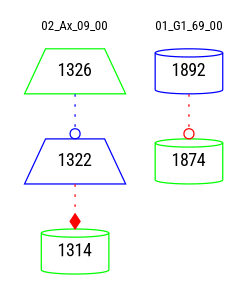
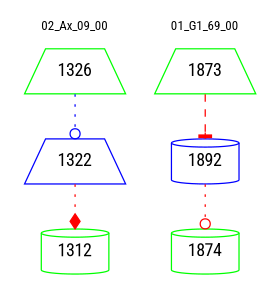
none -> (205, 71)
(75, 252) -> (75, 252)
